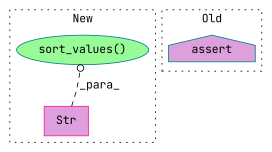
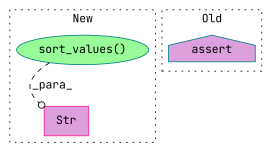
(77, 89) -> (31, 80)
